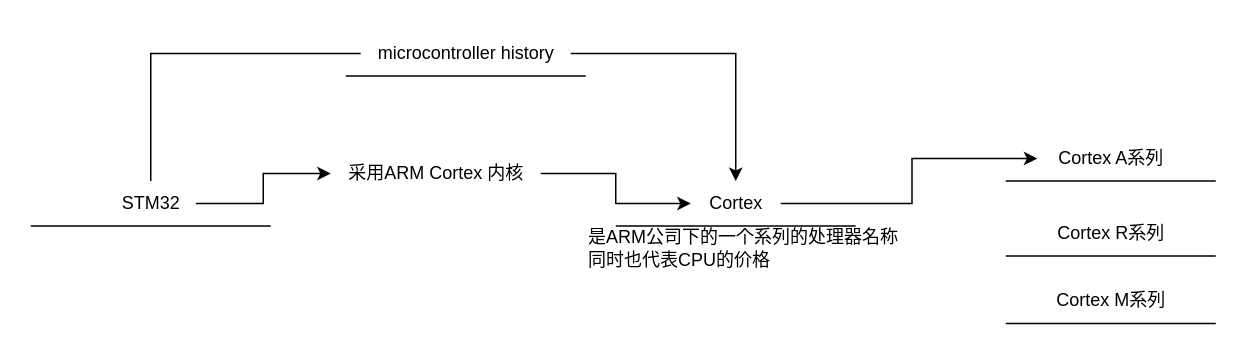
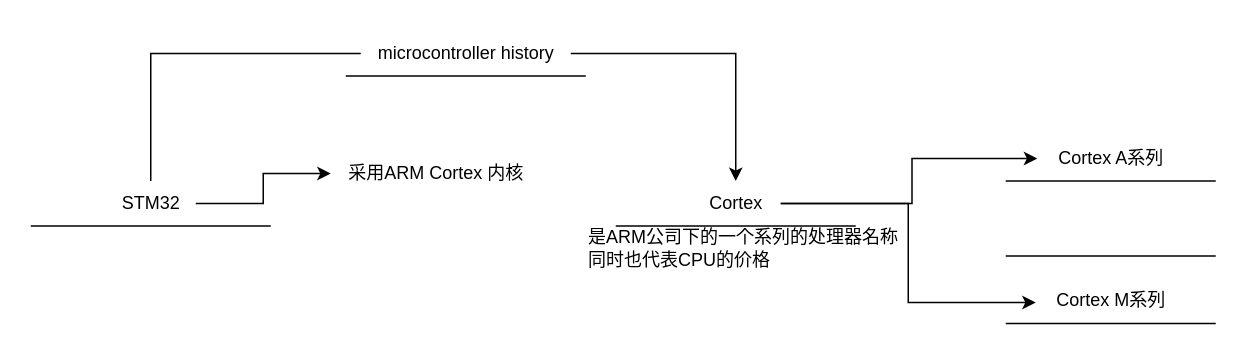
(616, 183) -> none
(1111, 233) -> none
none -> (918, 302)
